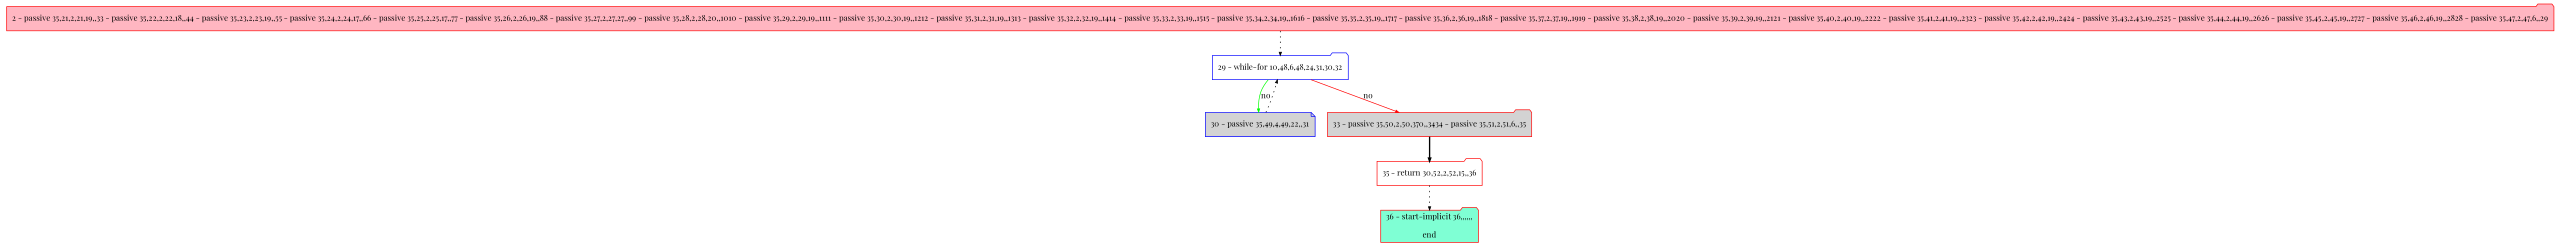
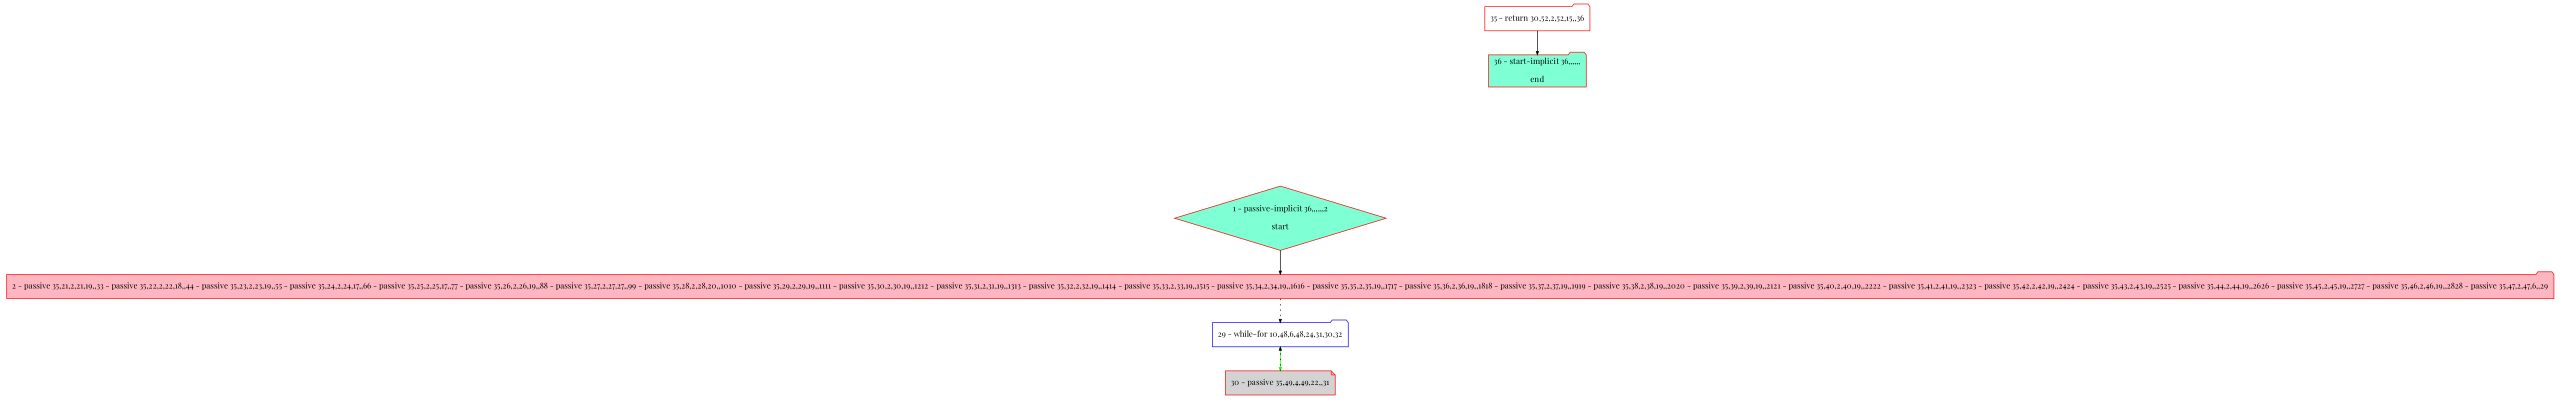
(1266, 96) -> (1280, 395)
(1260, 125) -> (1280, 383)
(1430, 125) -> none
(1430, 196) -> (1537, 41)
none -> (1280, 218)
